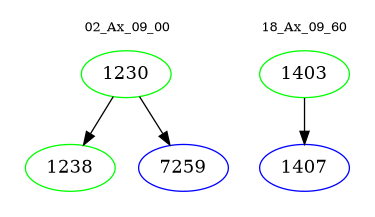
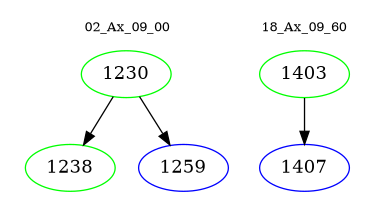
(183, 168) -> (183, 168)
